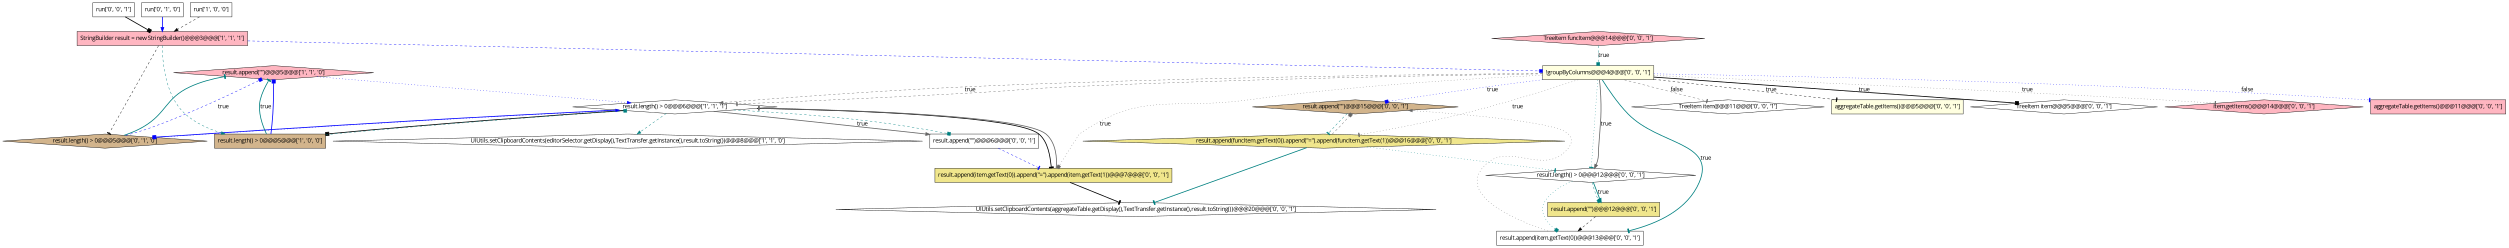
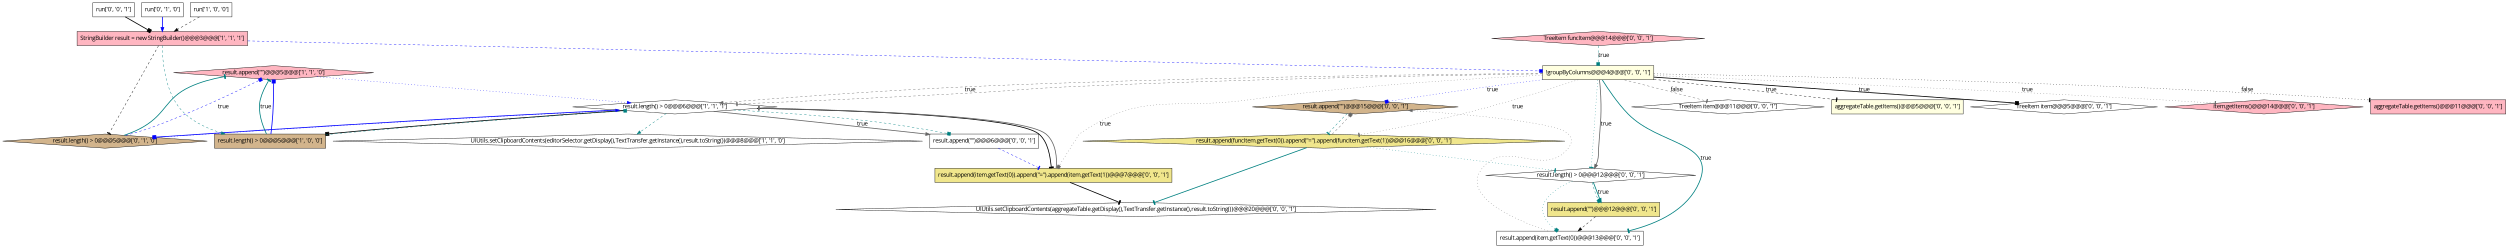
(2011, 83) -> (2011, 83)
